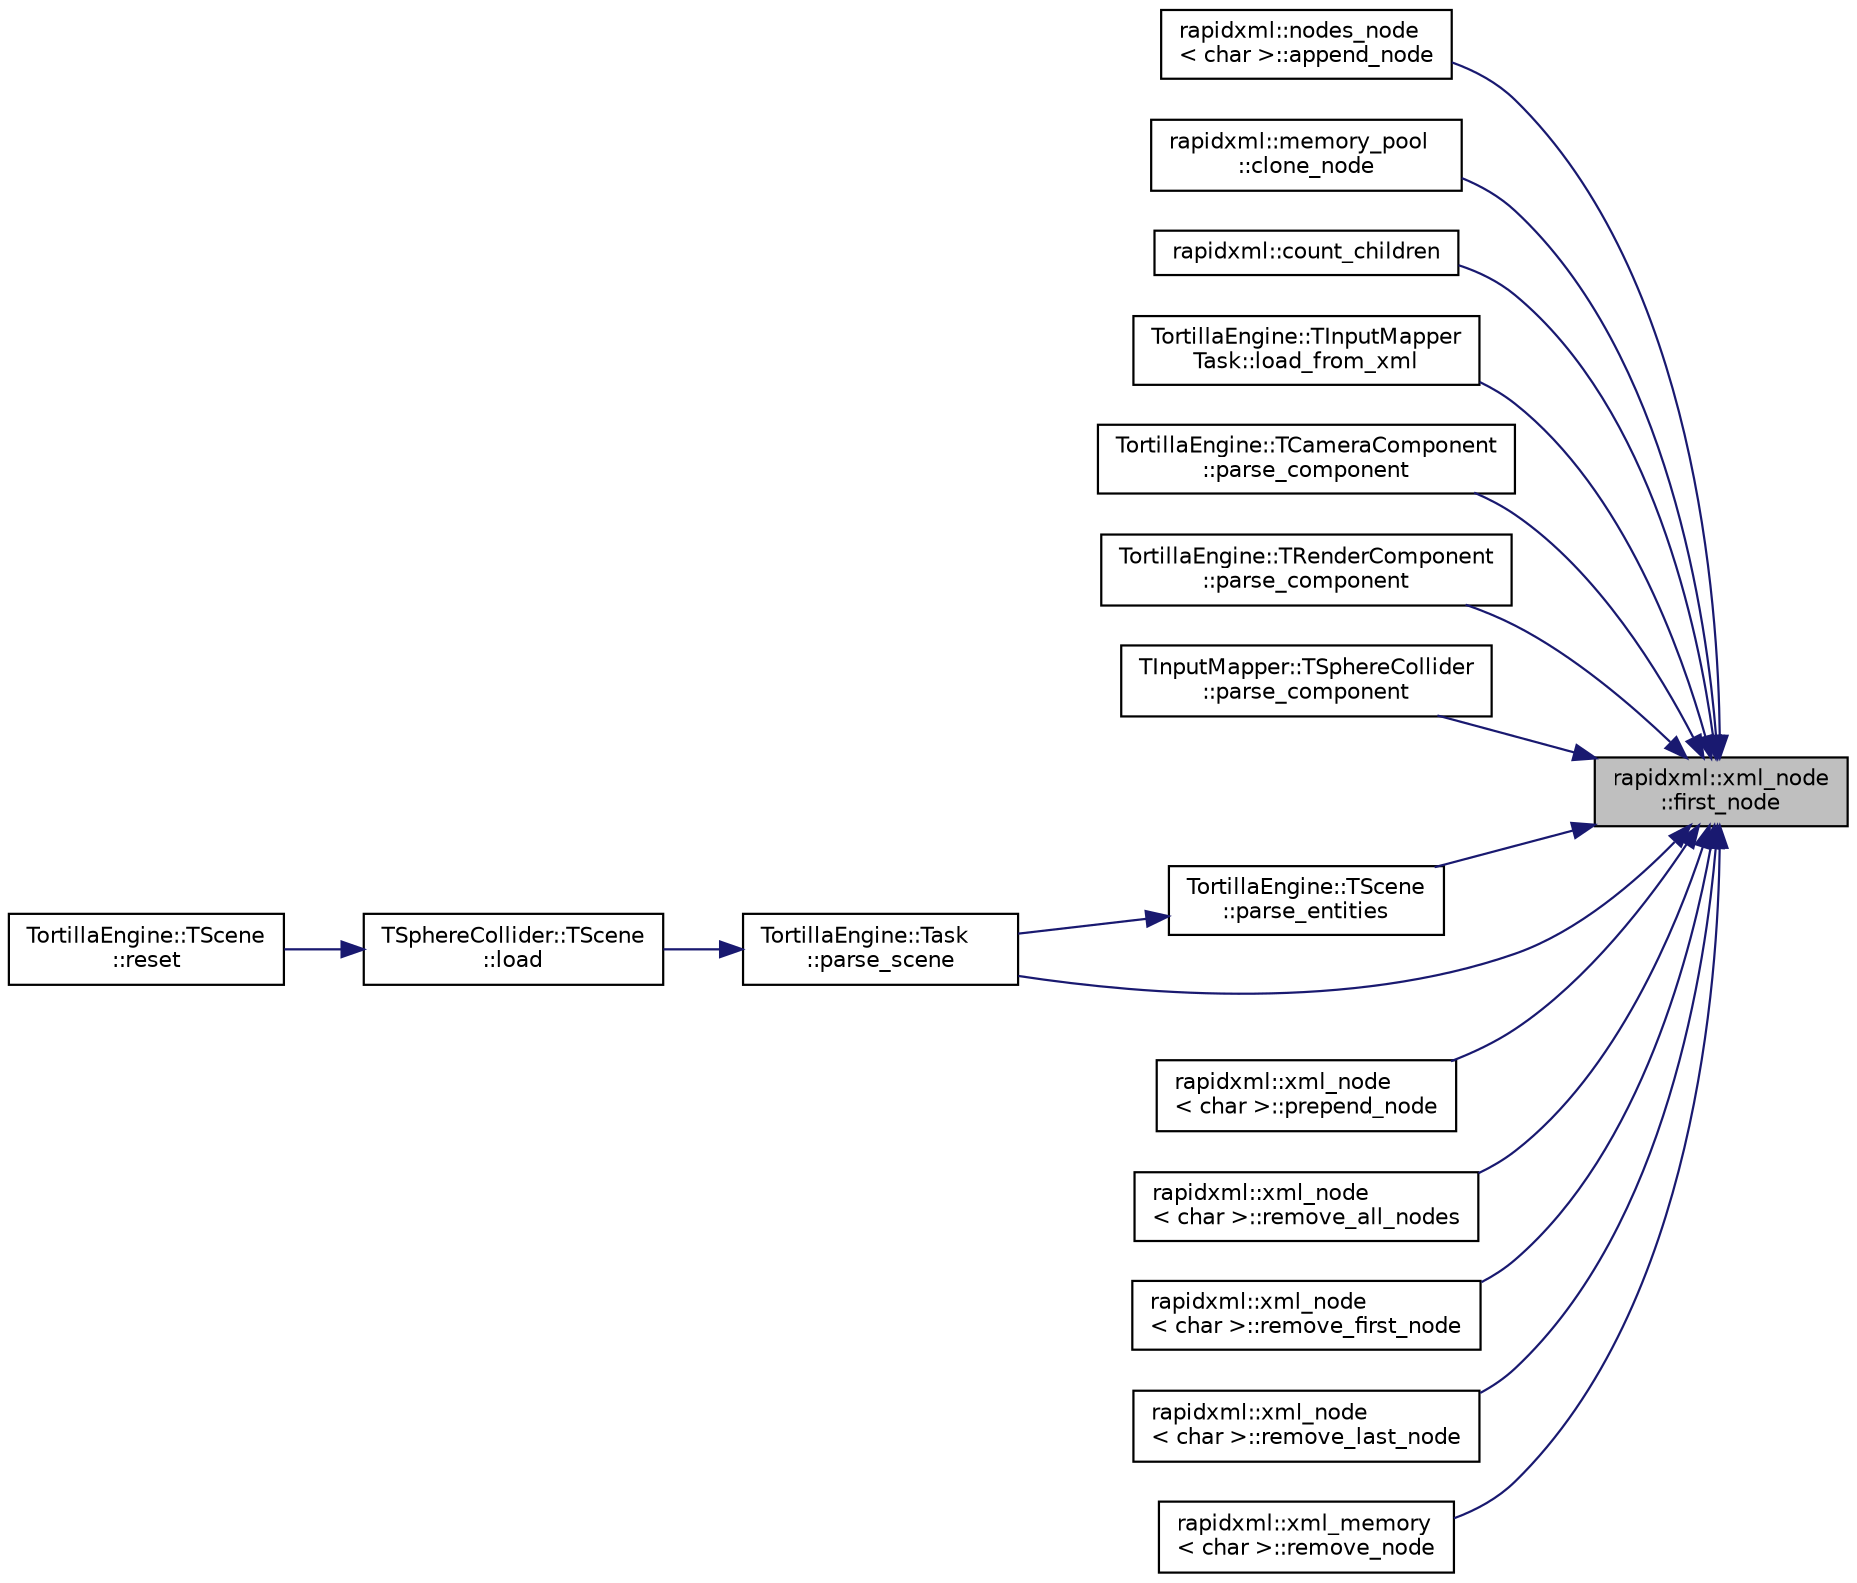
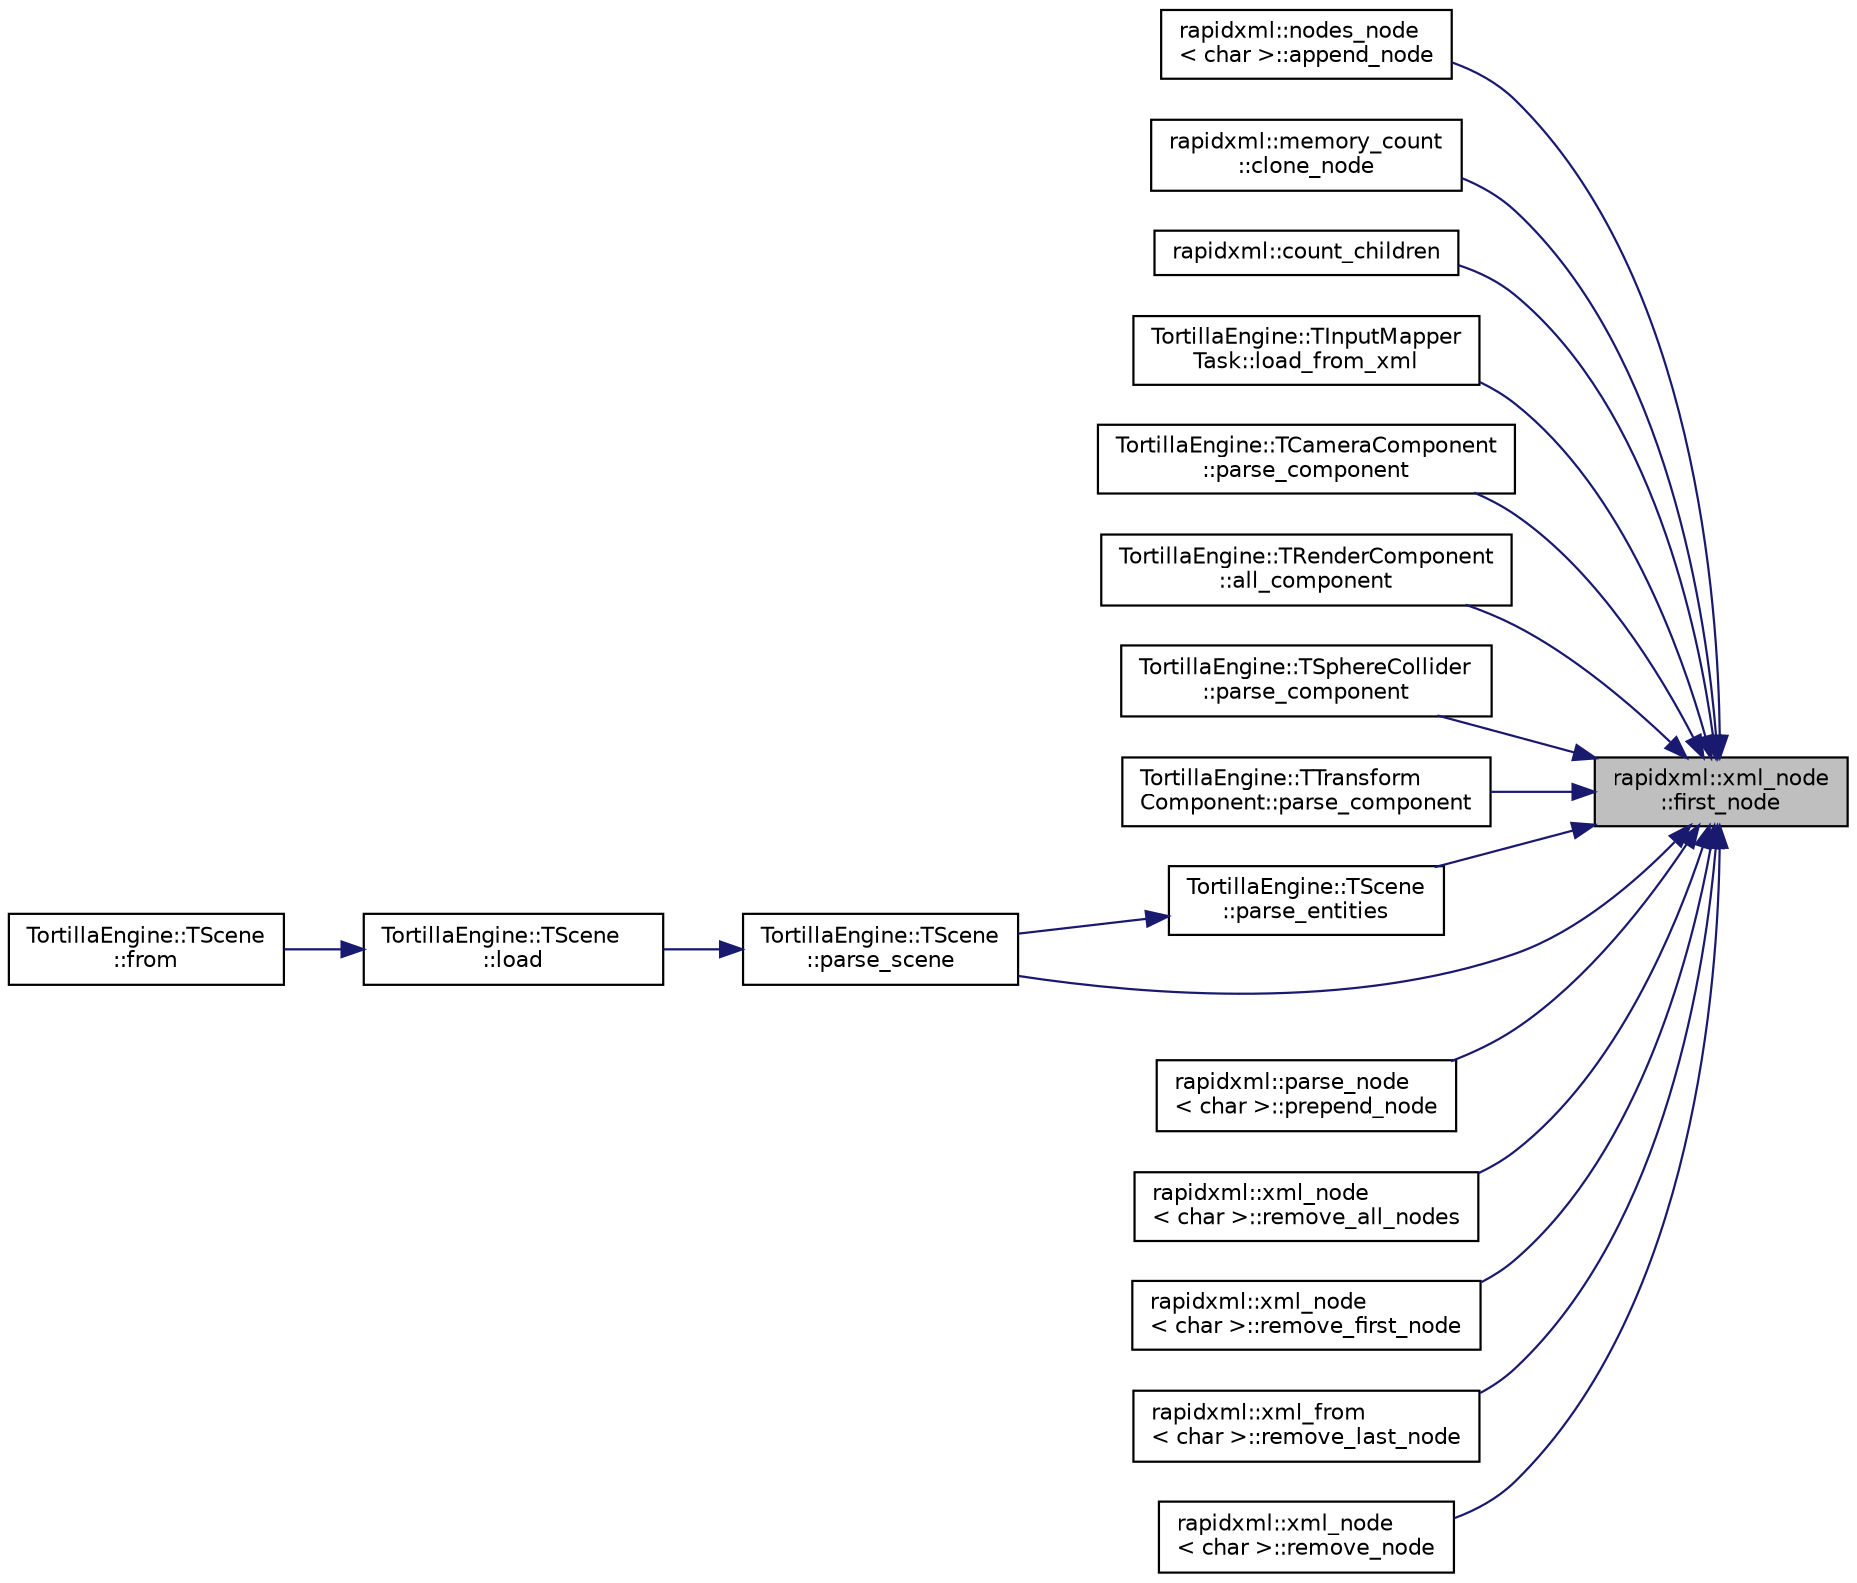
(1306, 155) -> (1306, 155)
(1306, 570) -> (1306, 570)
(1306, 681) -> (1306, 681)
none -> (1306, 792)
(146, 949) -> (146, 949)
(513, 949) -> (513, 949)
(881, 949) -> (881, 949)
(1306, 1096) -> (1306, 1096)
(1306, 1426) -> (1306, 1426)
(1306, 1537) -> (1306, 1537)
